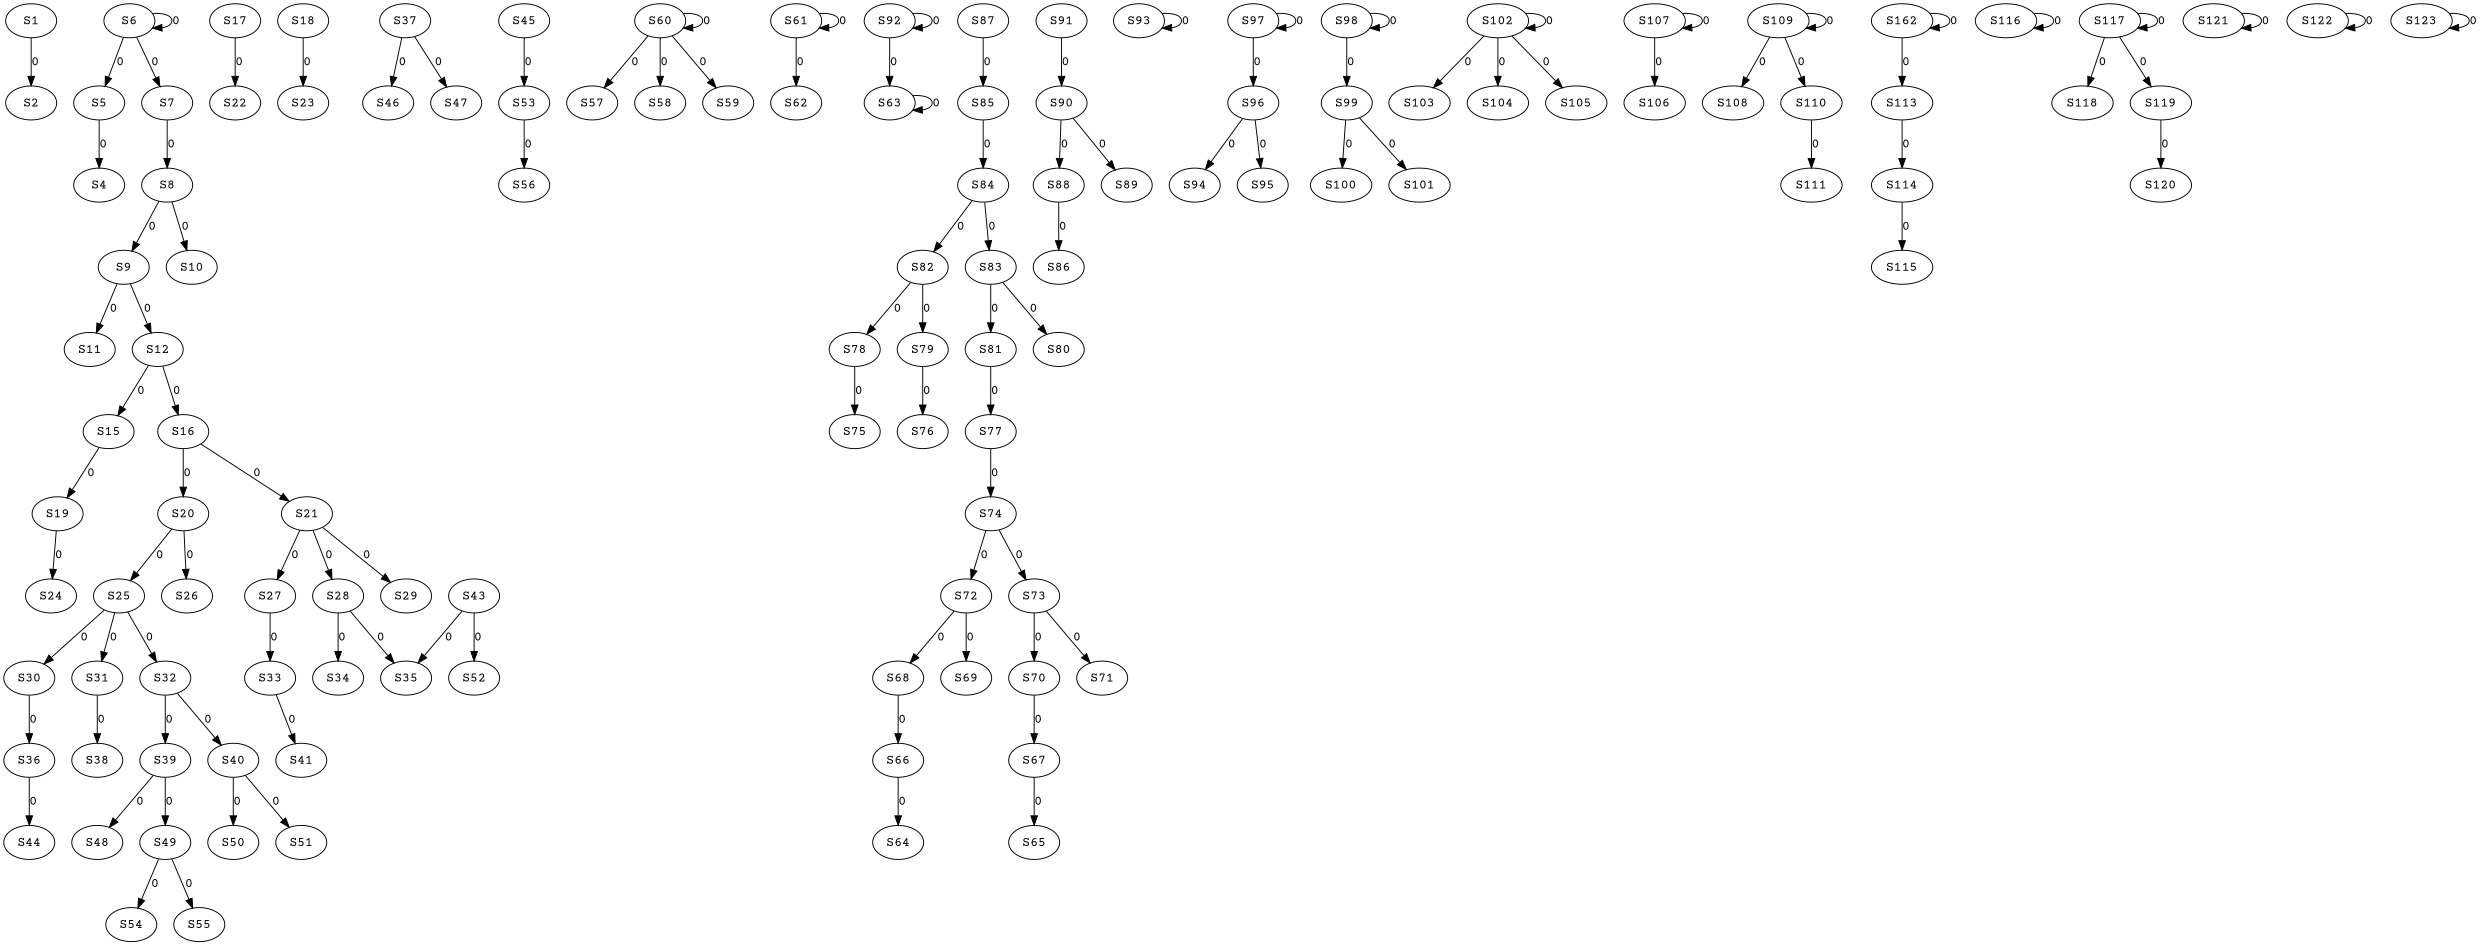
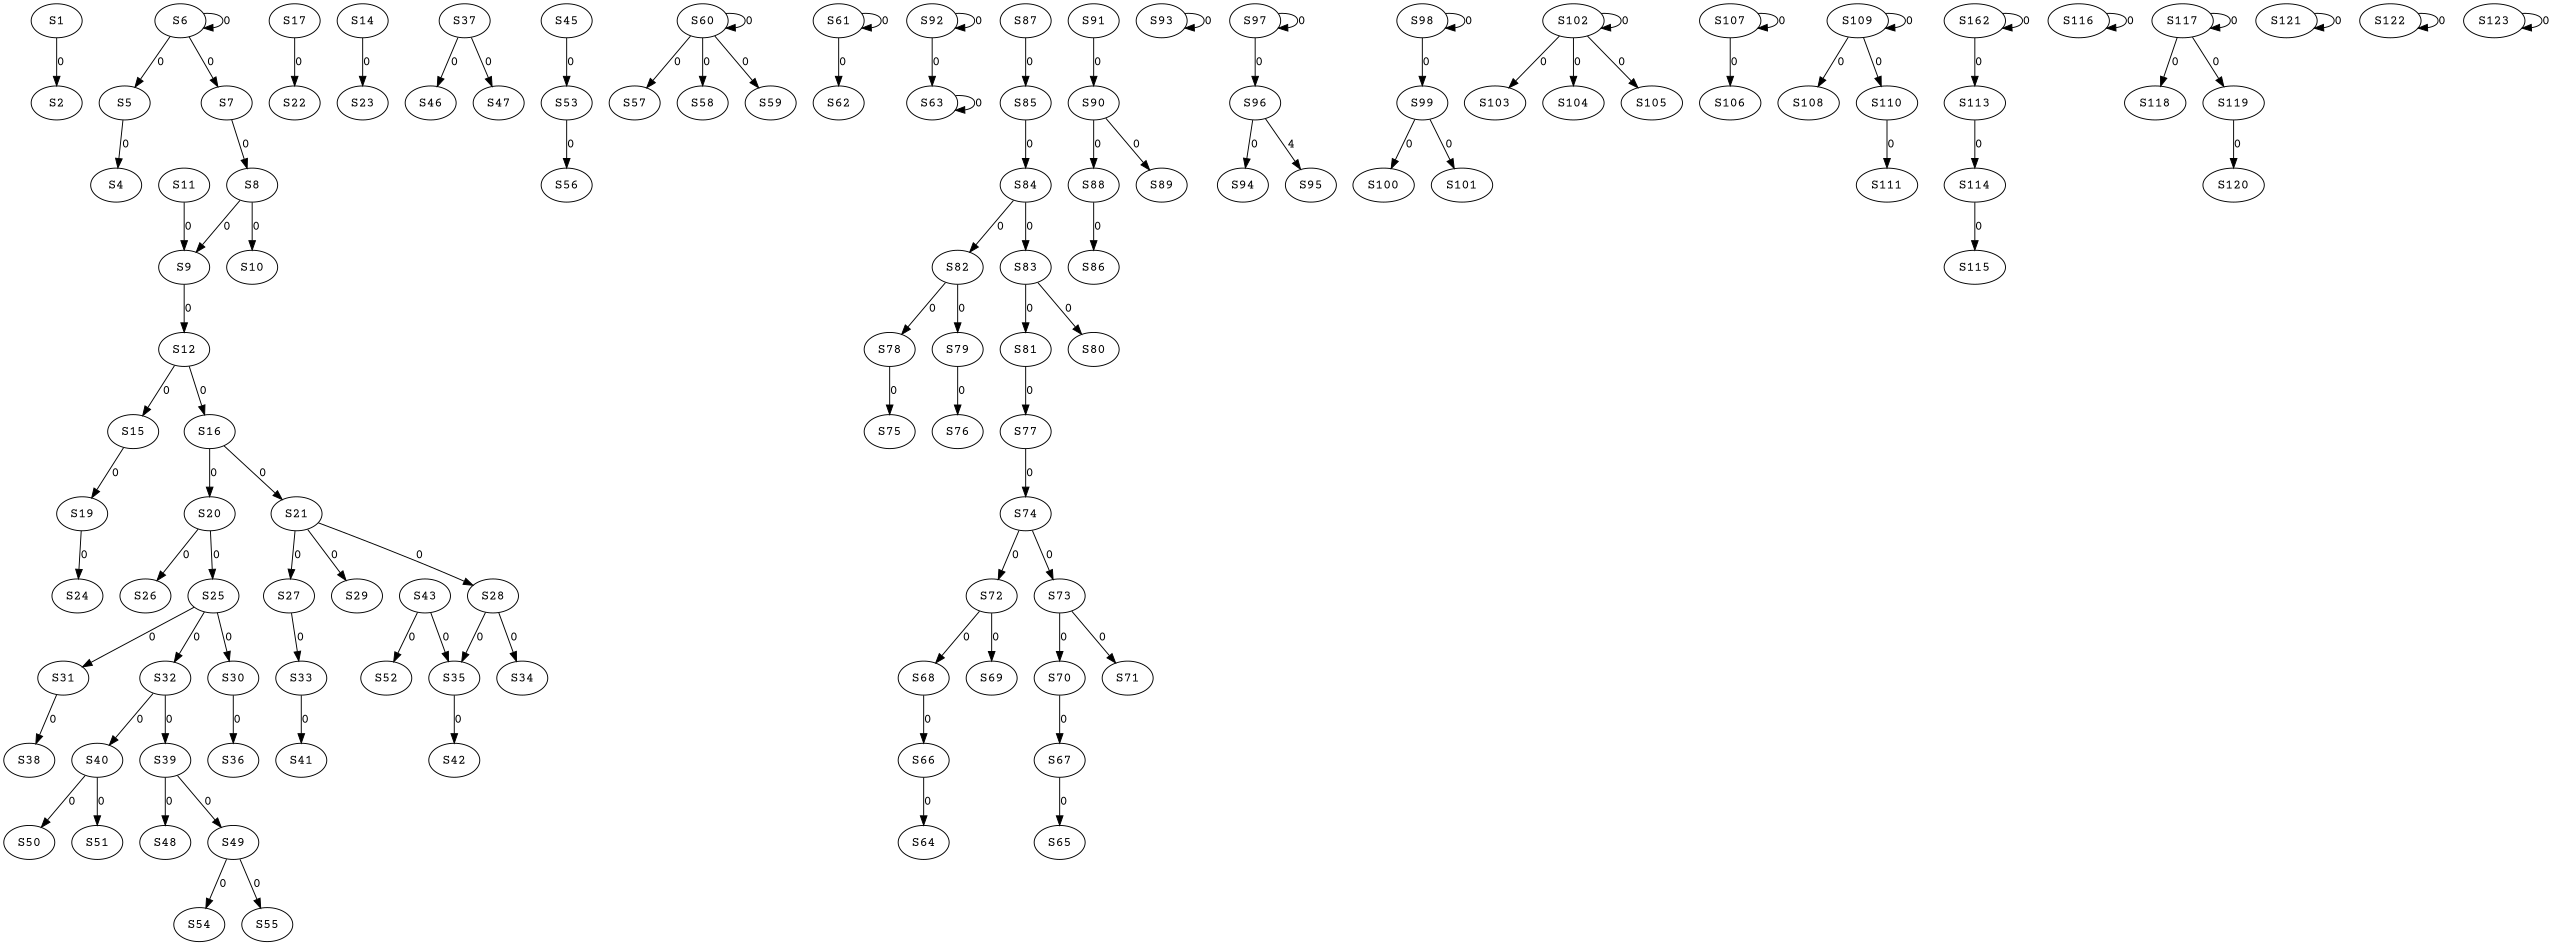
(303, 21) -> (363, 21)
(1263, 144) -> (1292, 144)
(109, 304) -> (184, 221)
none -> (454, 760)
(29, 842) -> none
